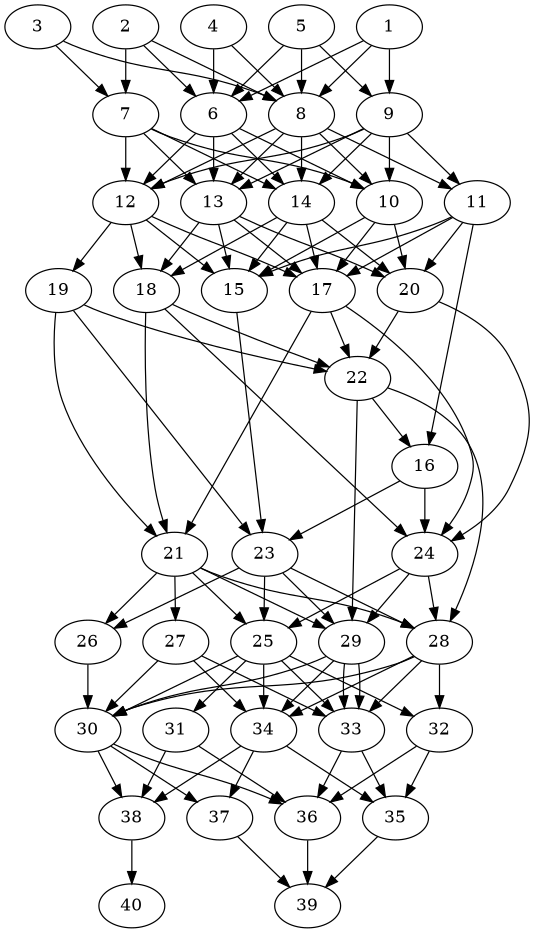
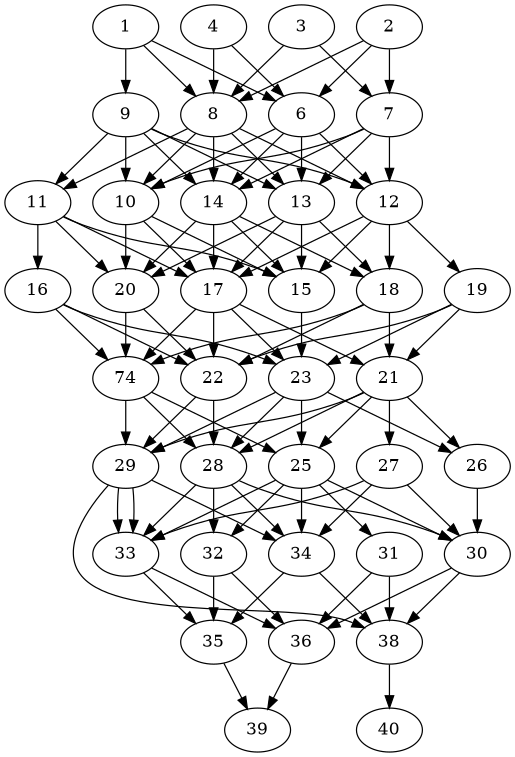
(302, 27) -> none
none -> (251, 328)
(387, 418) -> (134, 339)
(425, 554) -> (126, 378)
(272, 675) -> (163, 605)
(220, 818) -> none
